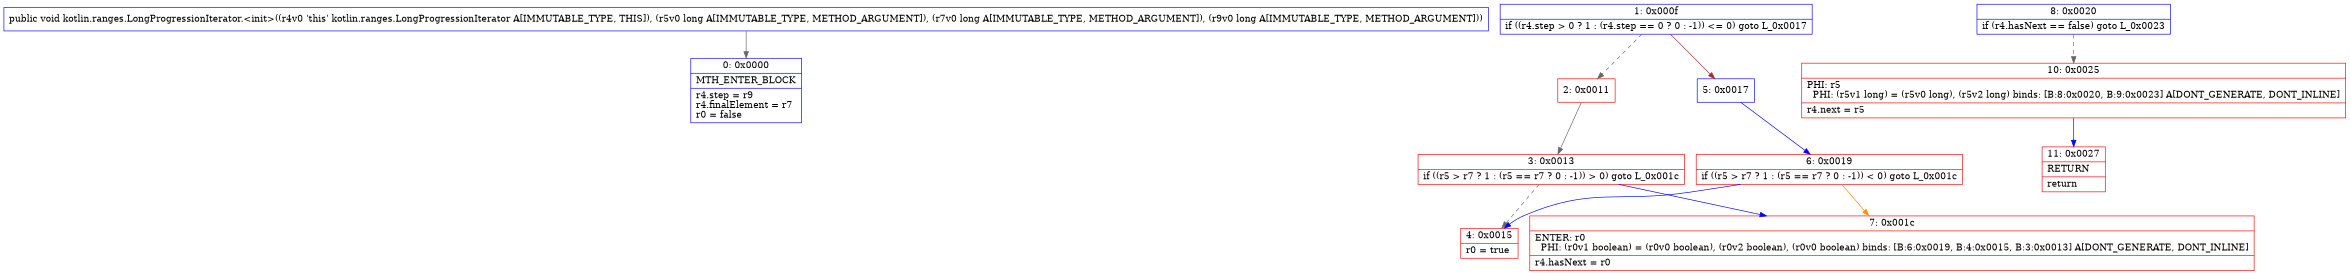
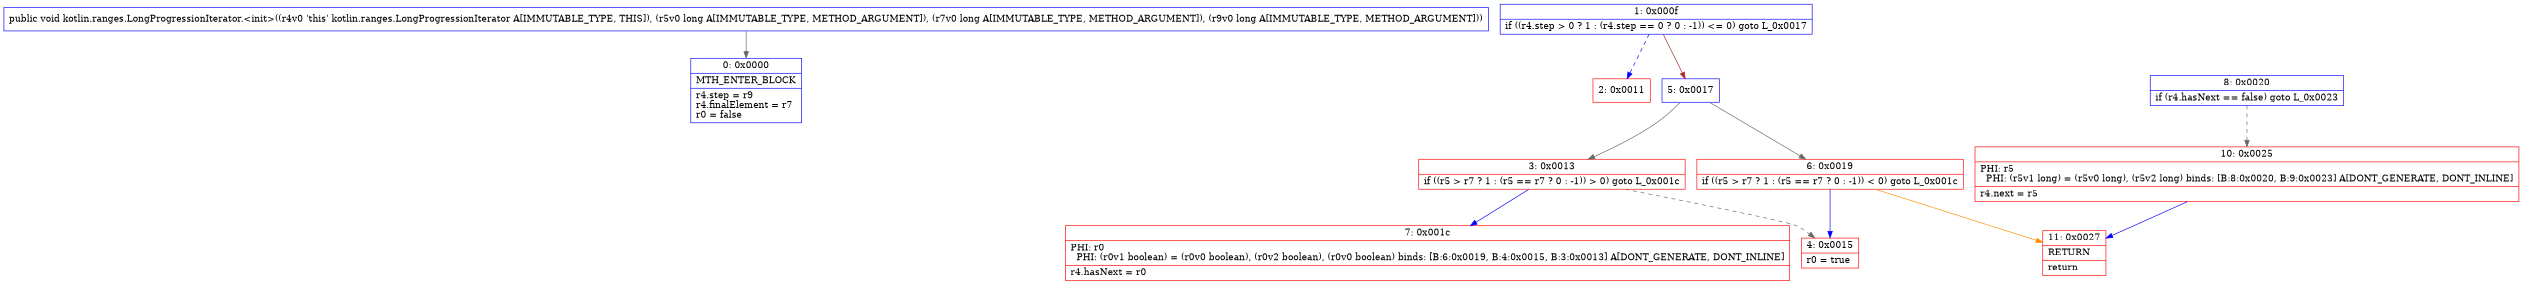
(1622, 54) -> (1640, 53)
(1571, 125) -> (1640, 133)
(1773, 126) -> (1755, 129)
(1853, 198) -> (1956, 215)
(1562, 238) -> (1089, 248)
